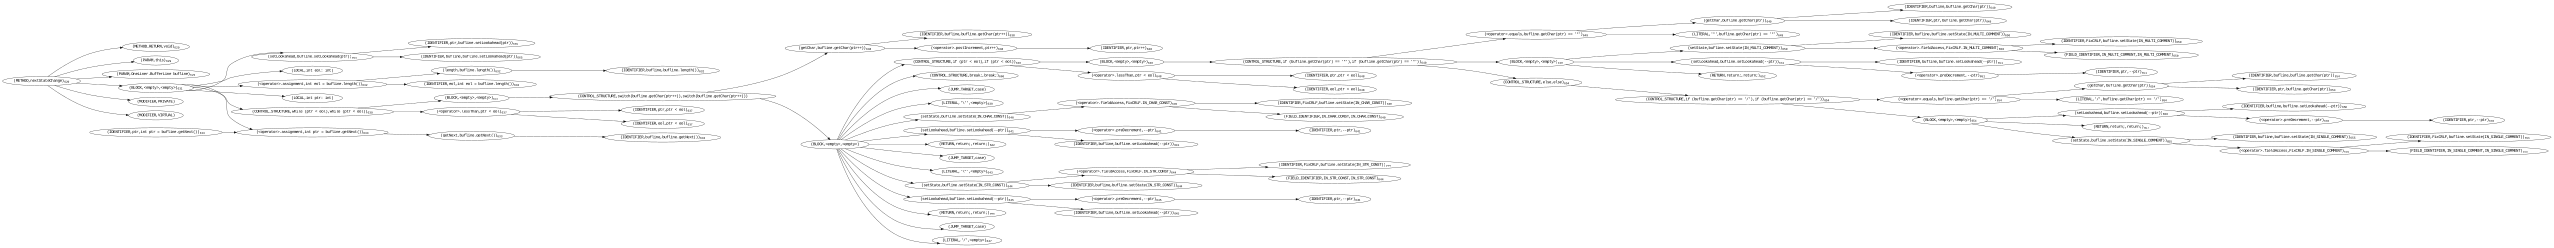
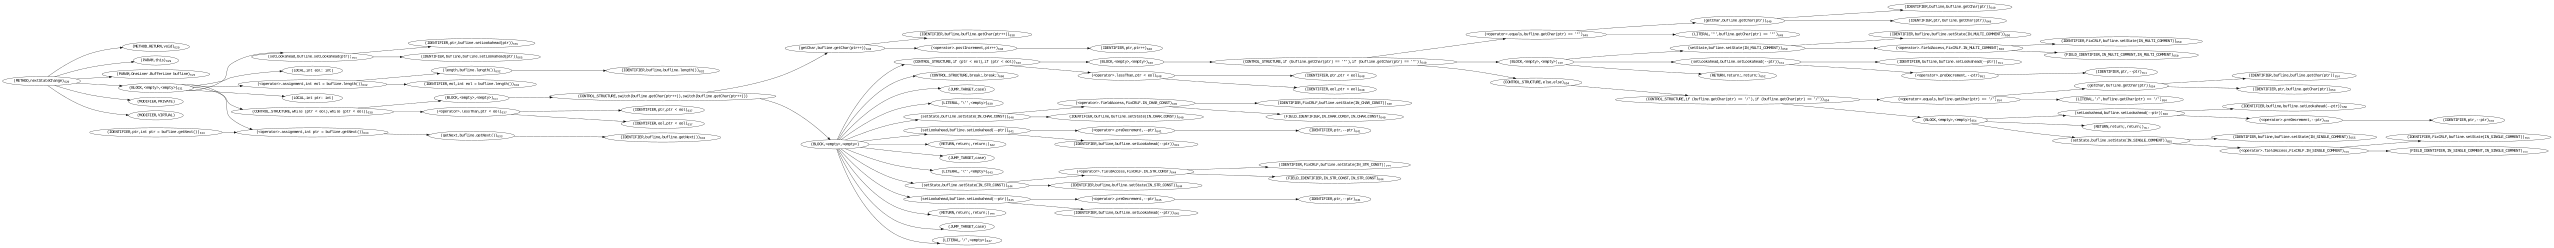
none -> (1126, 117)
